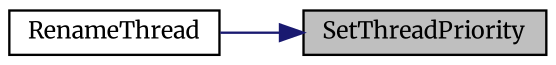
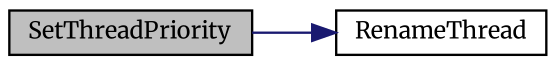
(250, 33) -> (282, 33)
